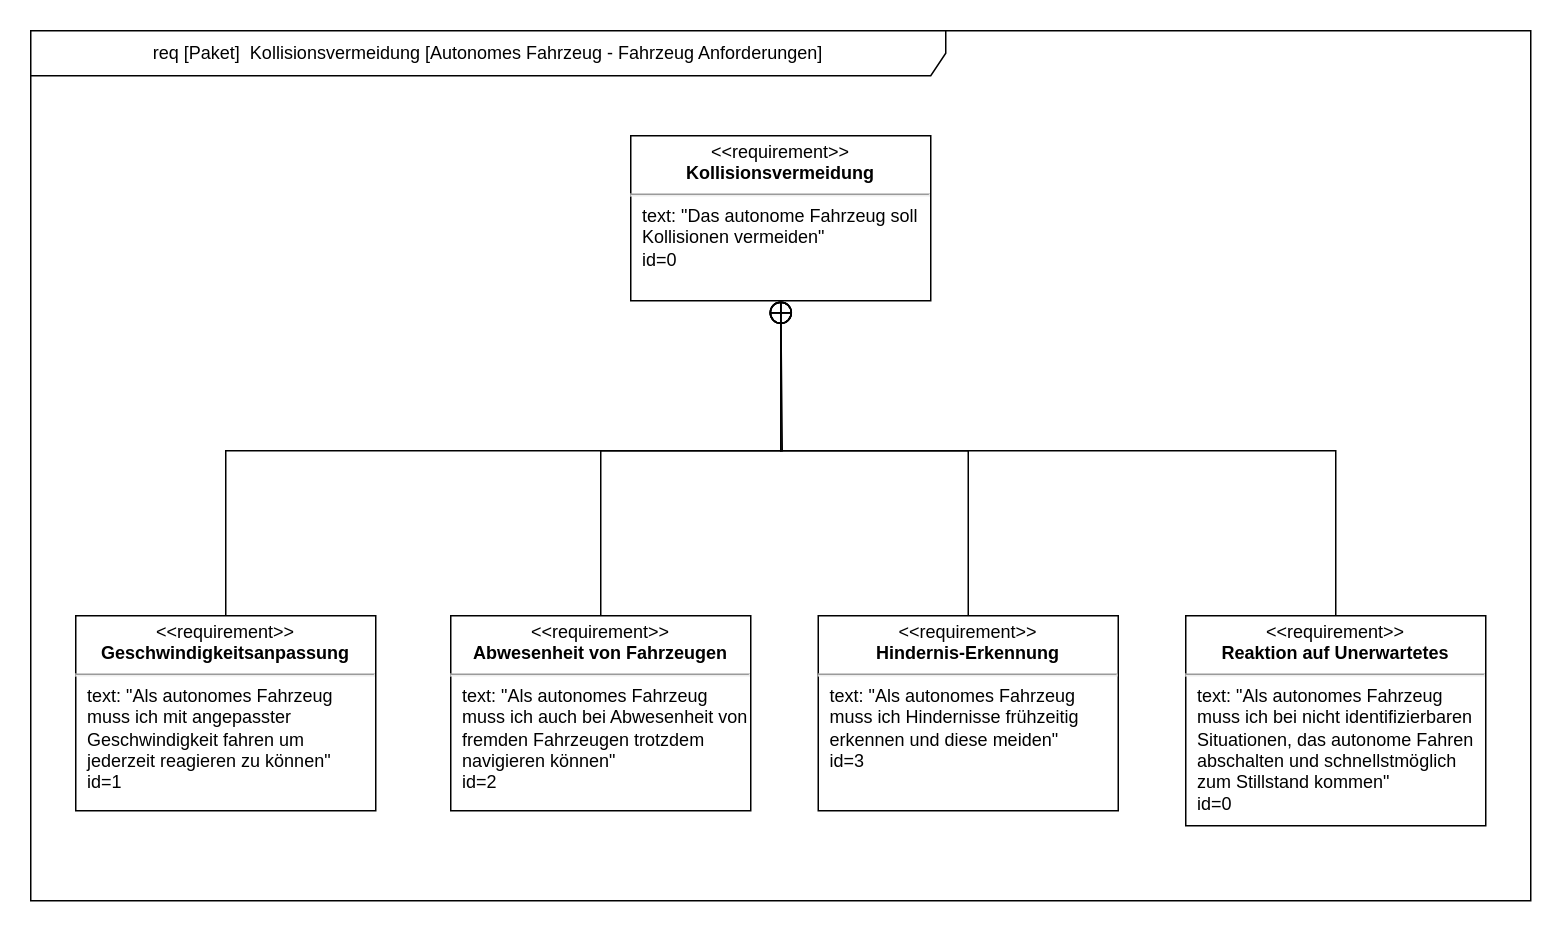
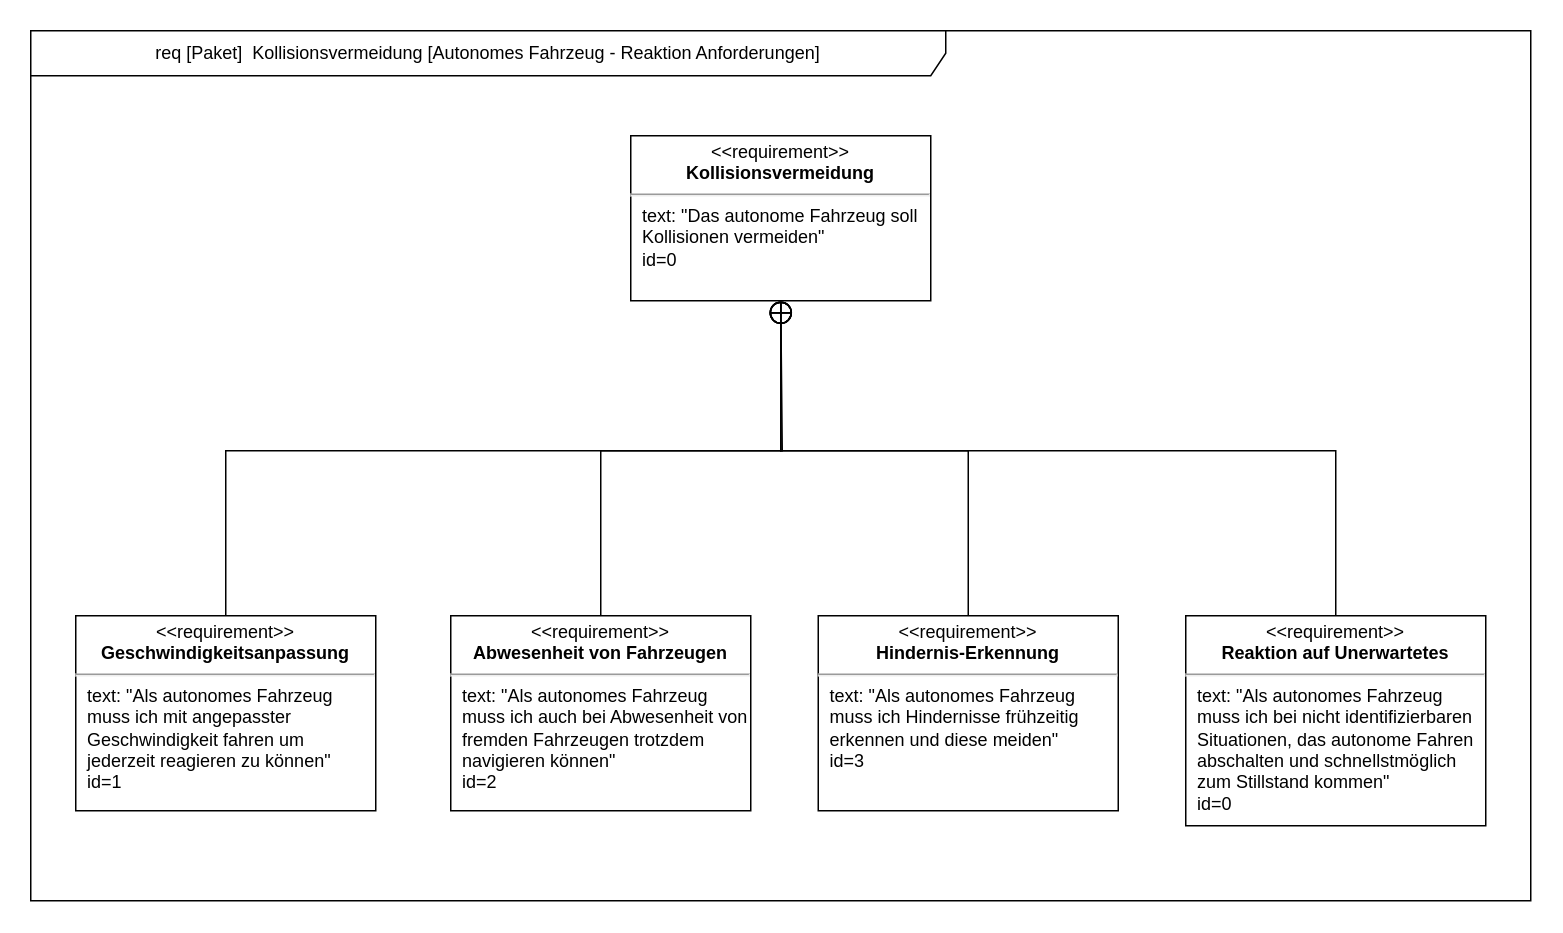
(488, 53) -> (488, 53)
